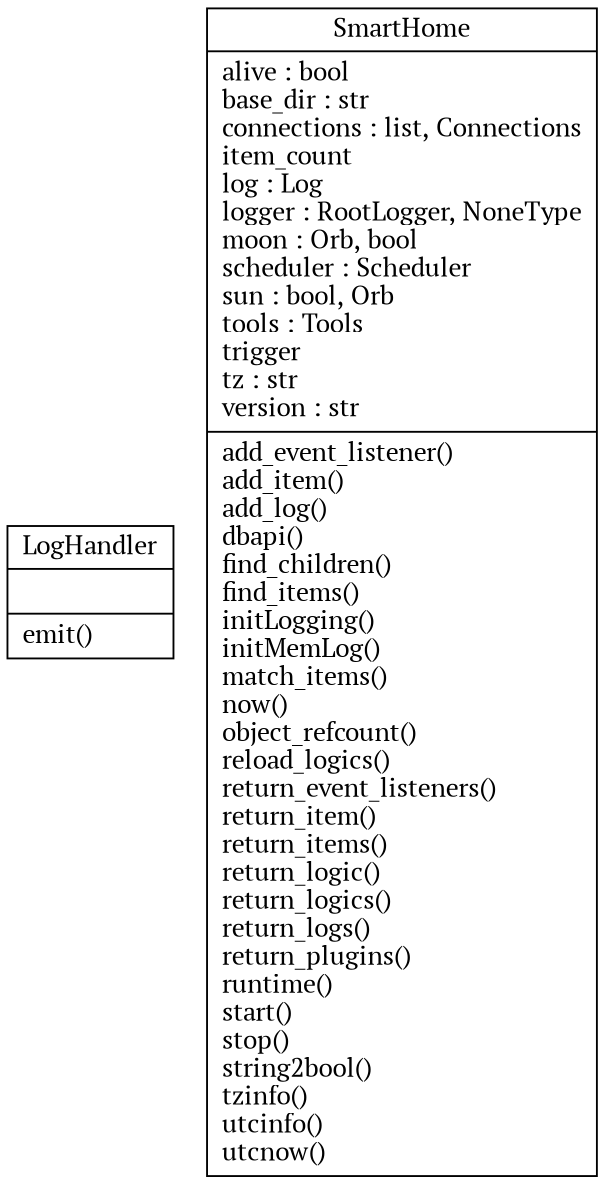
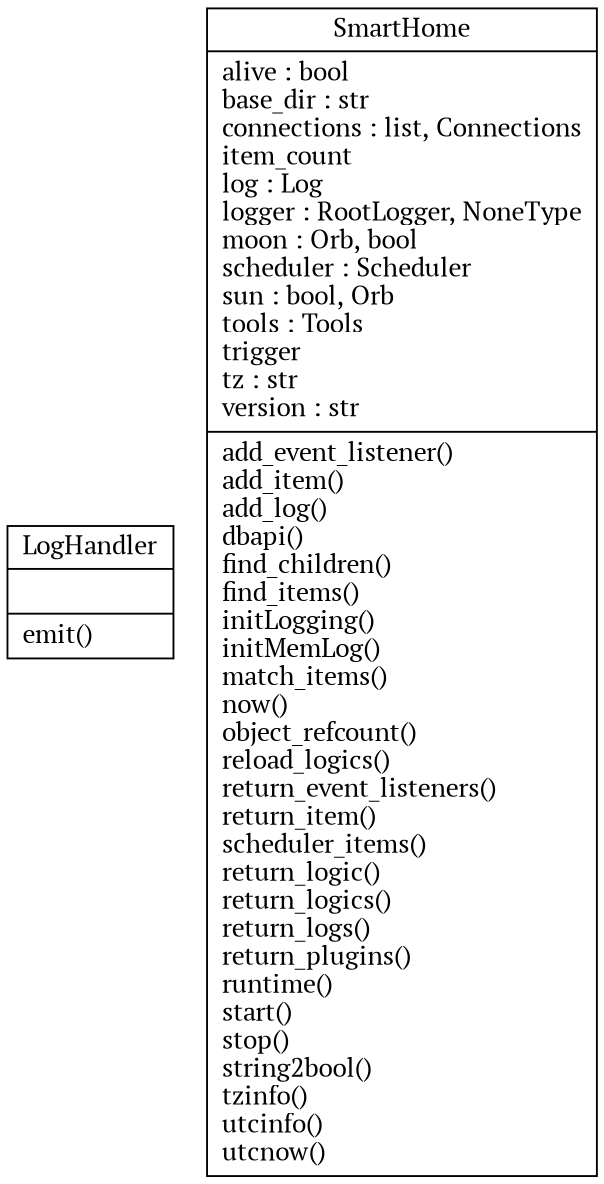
(305, 845) -> (325, 845)
